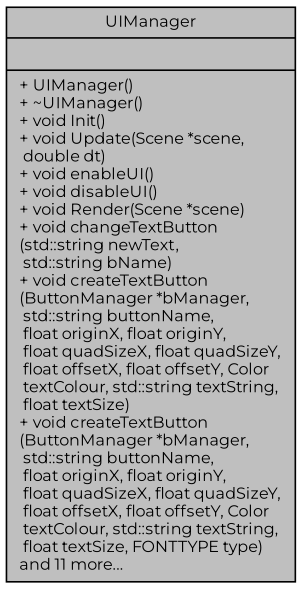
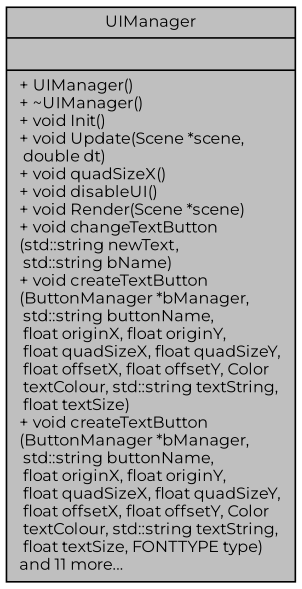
(87, 174) -> (93, 174)
